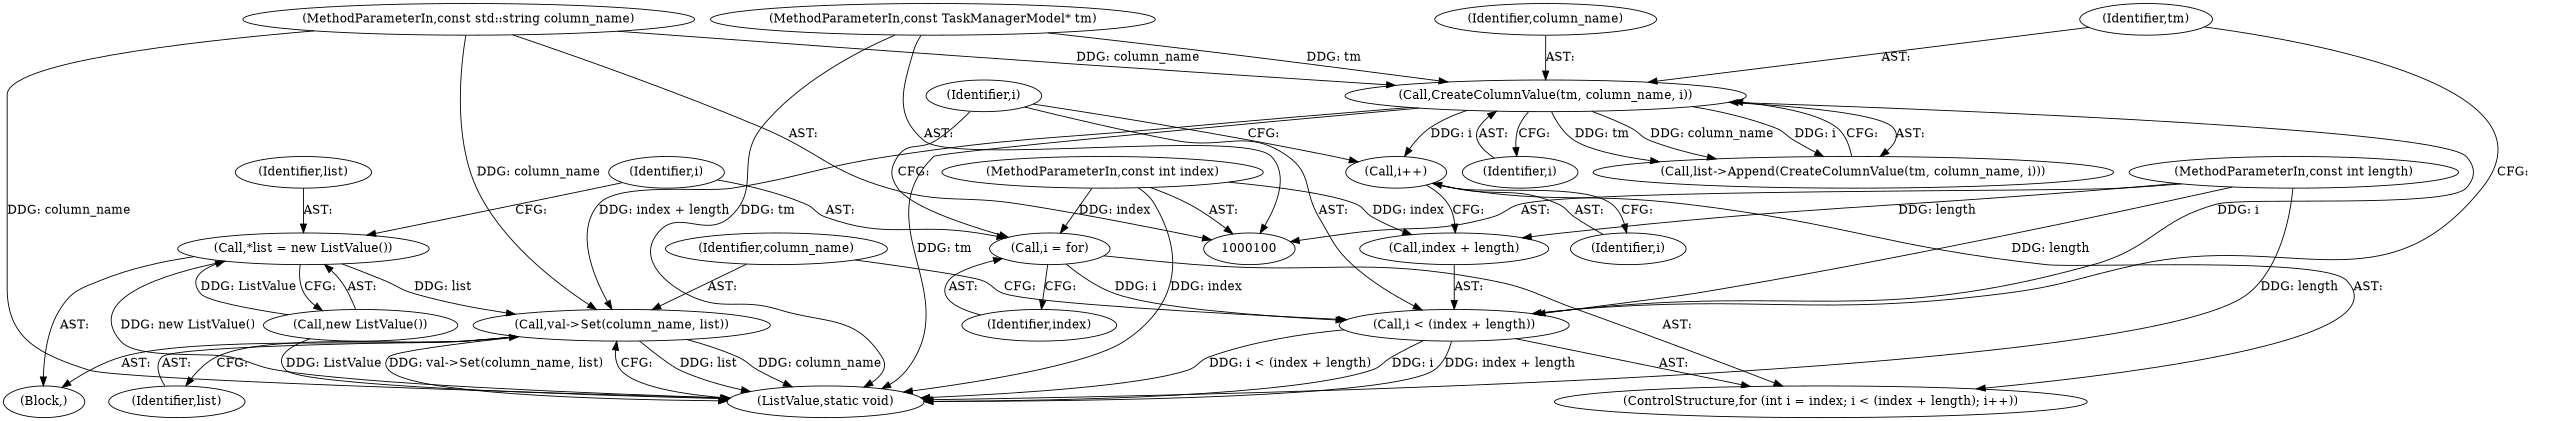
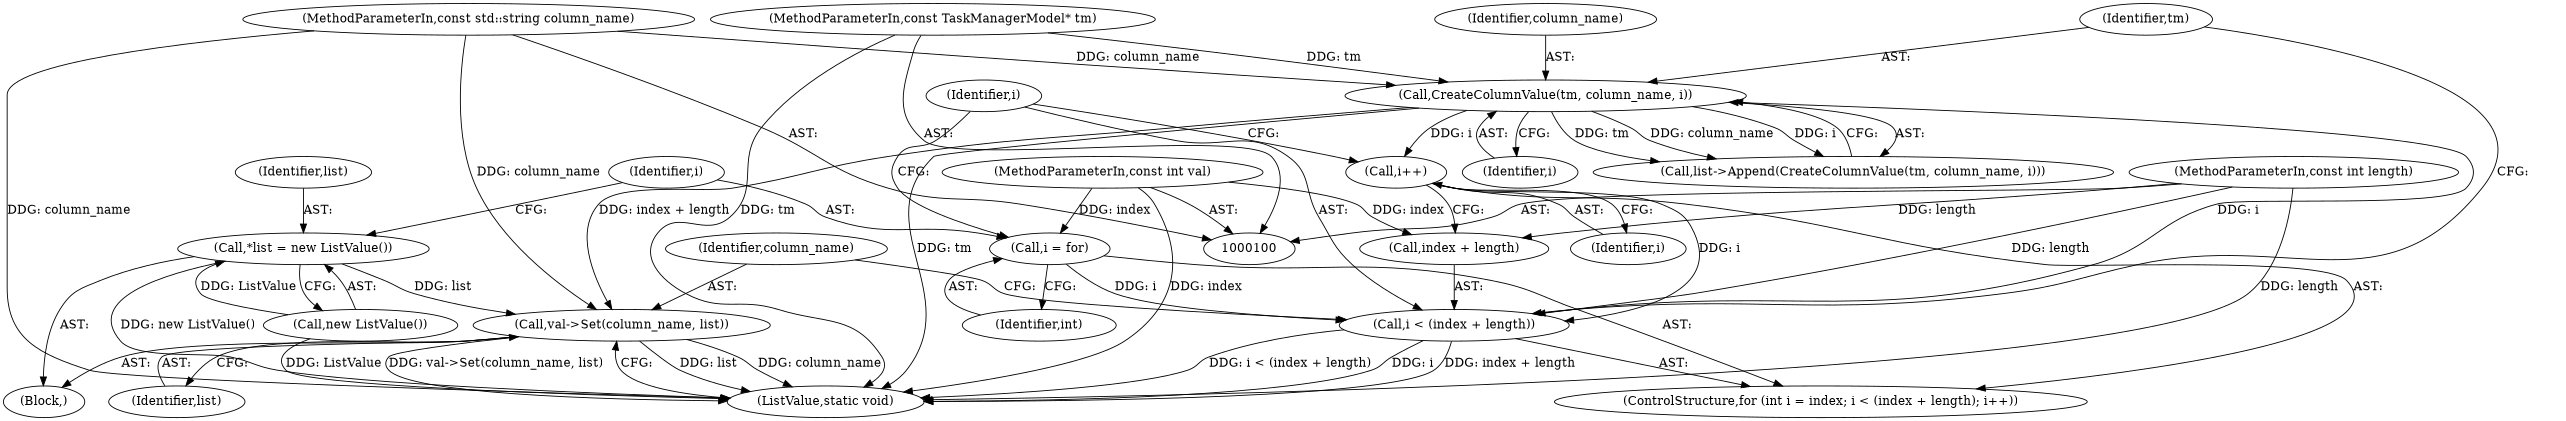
(1103, 172) -> (1103, 172)
none -> (1677, 212)
(1039, 325) -> (1039, 325)
